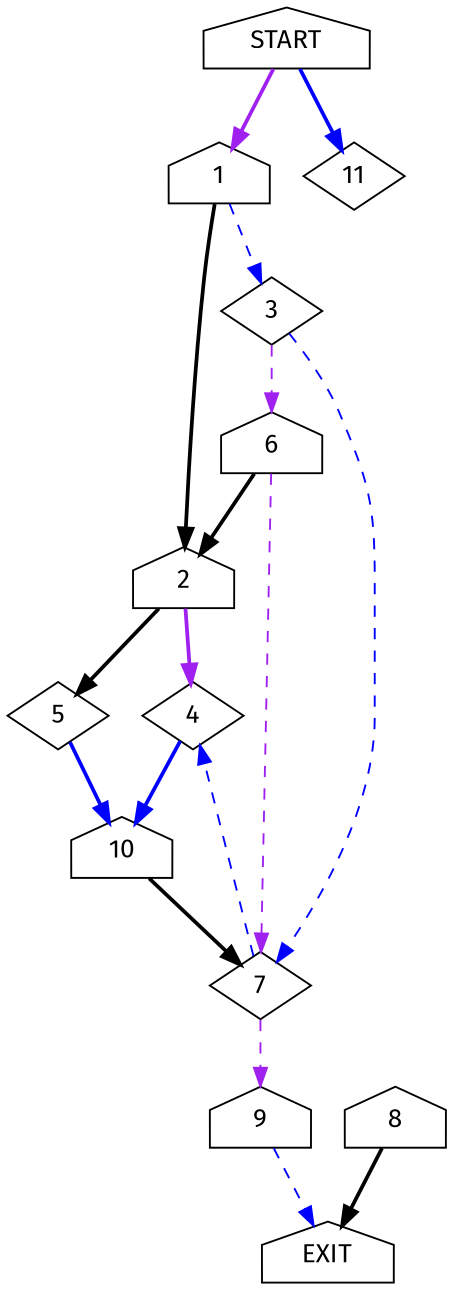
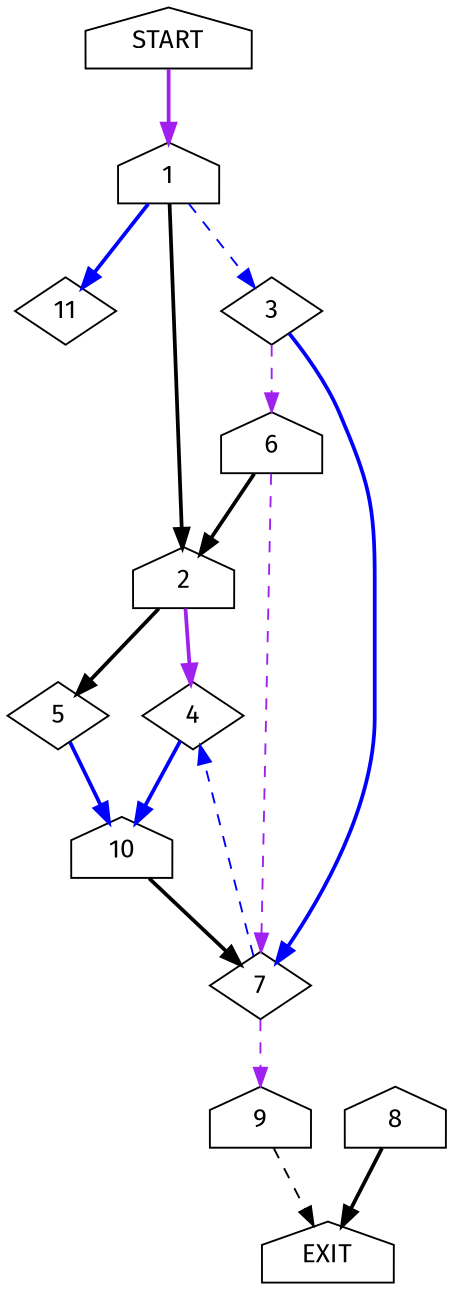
(316, 101) -> (121, 238)
(375, 640) -> (375, 640)
(289, 1179) -> (289, 1179)
